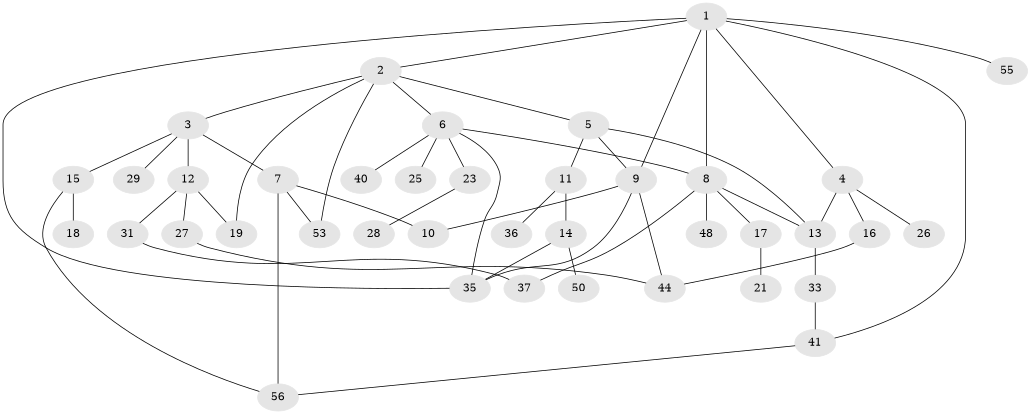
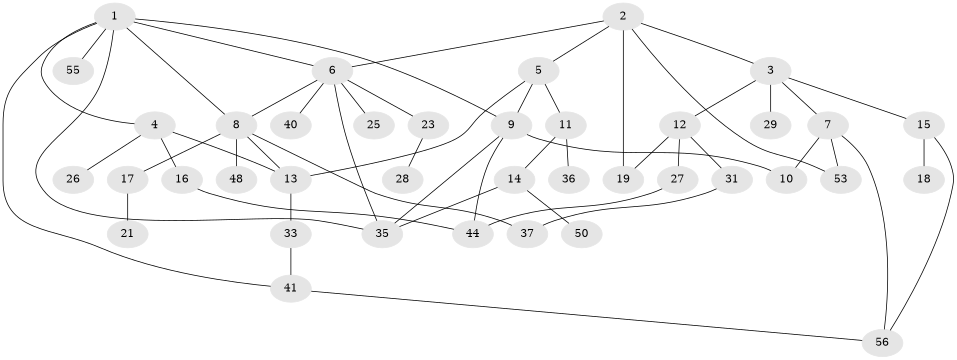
(544, 44) -> (224, 44)
